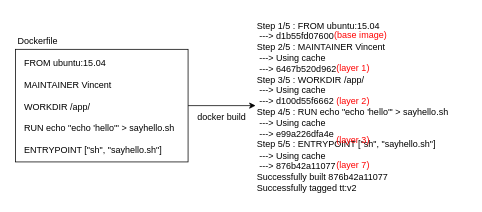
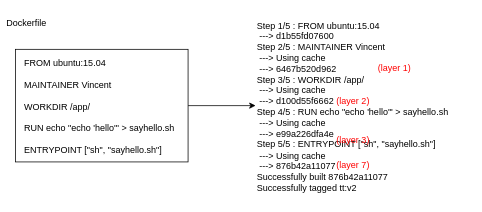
(360, 35) -> none
(38, 42) -> (27, 23)
(353, 68) -> (394, 68)
(222, 117) -> none
